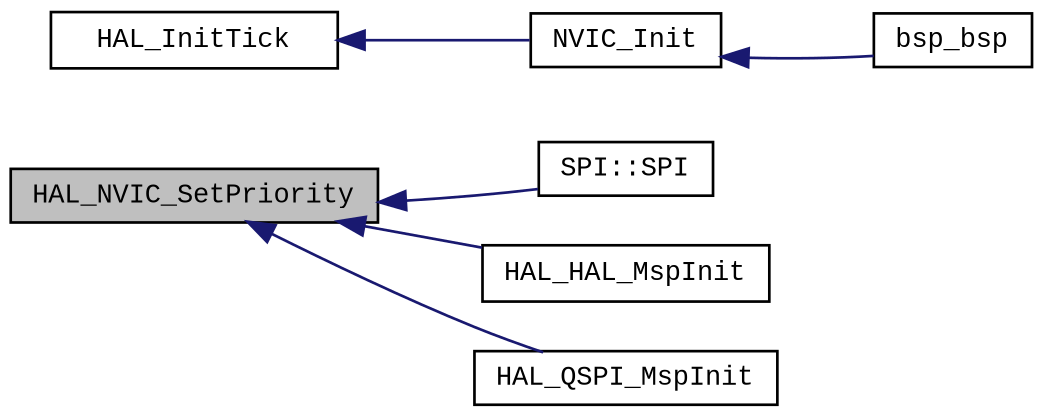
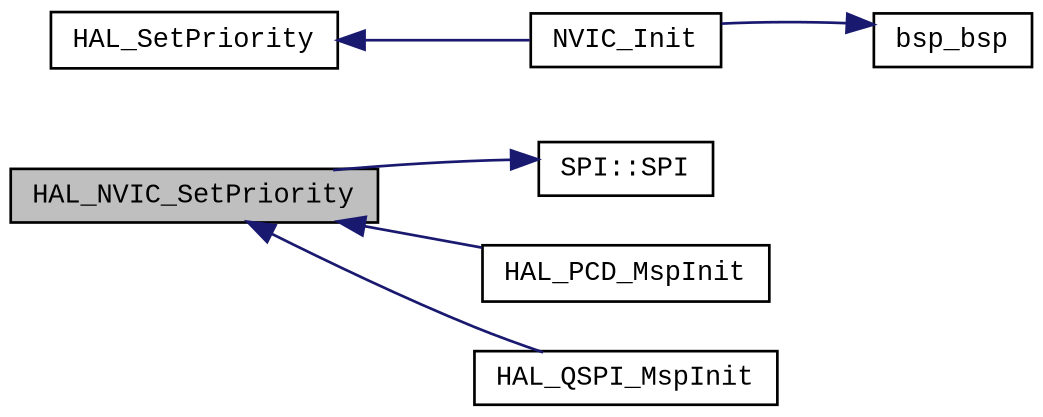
(194, 40) -> (194, 40)
(811, 58) -> (784, 22)
(472, 196) -> (422, 163)
(626, 273) -> (626, 273)
